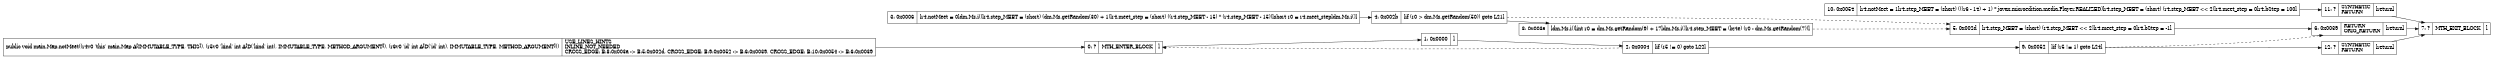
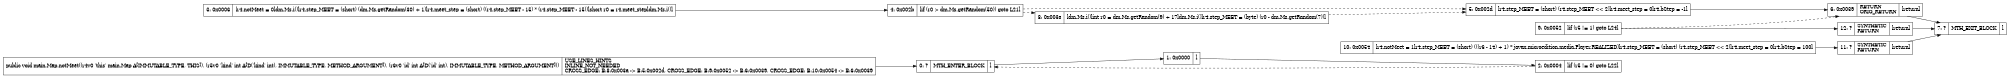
(1527, 22) -> (1027, 13)
(1862, 48) -> none
